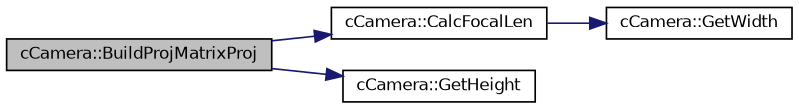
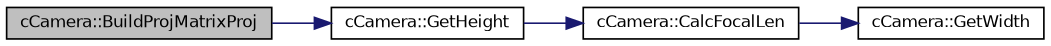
(293, 39) -> (545, 23)
